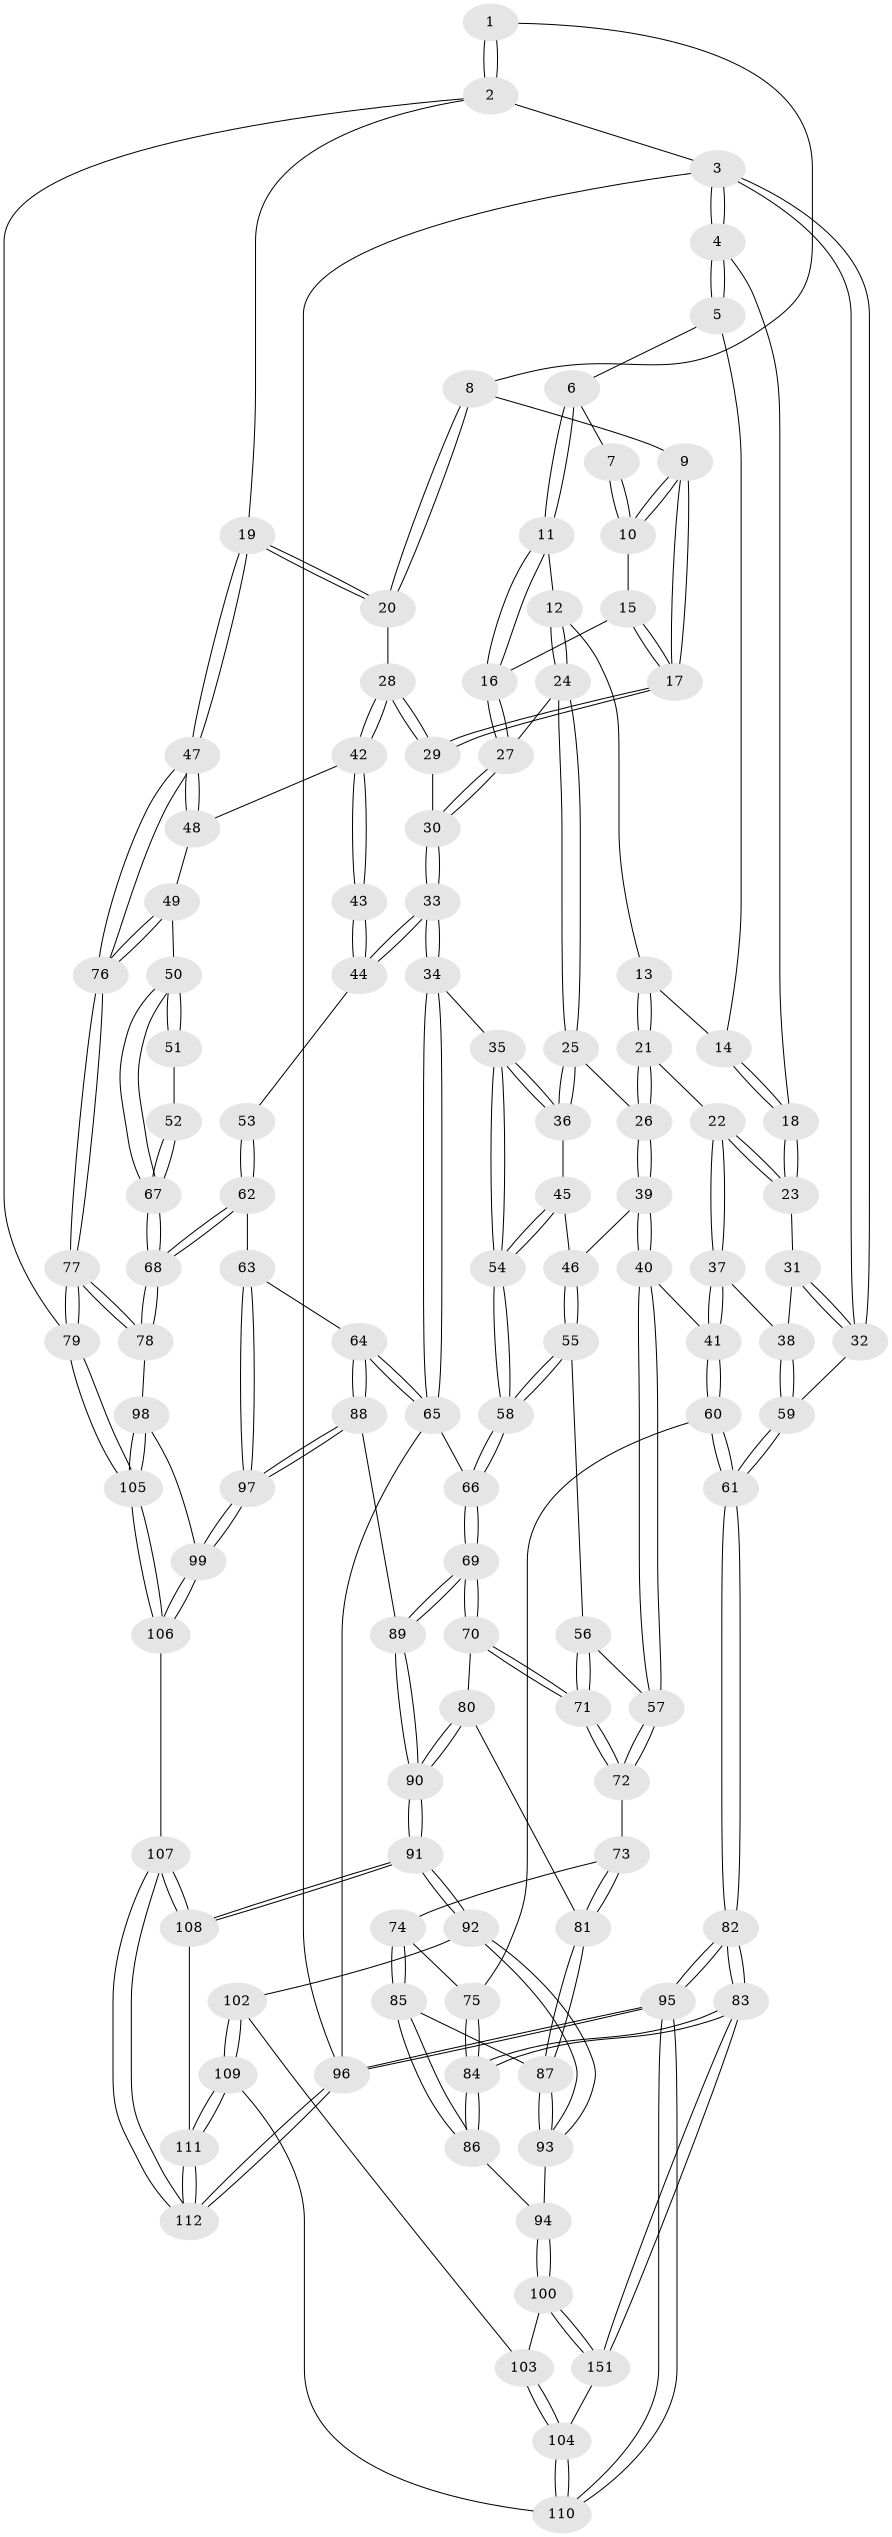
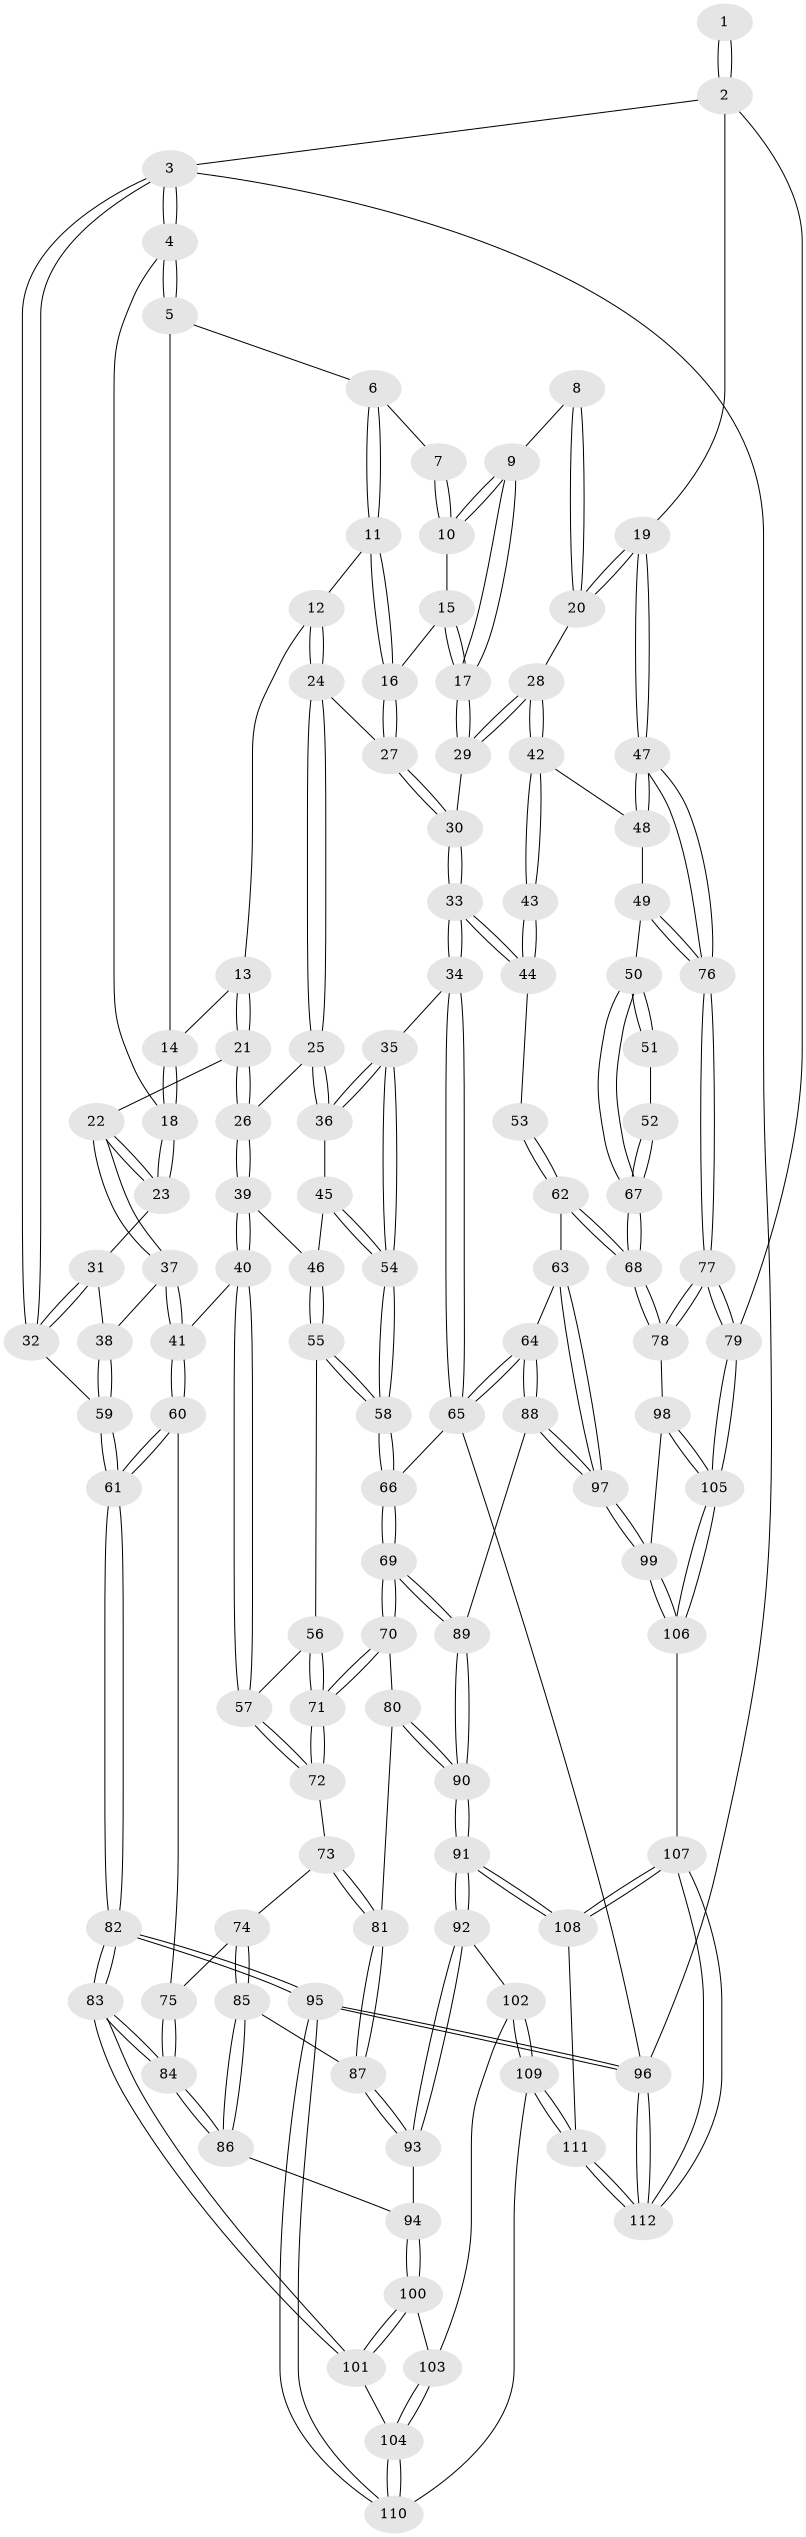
(812, 196) -> none
(601, 2368) -> (356, 2368)
